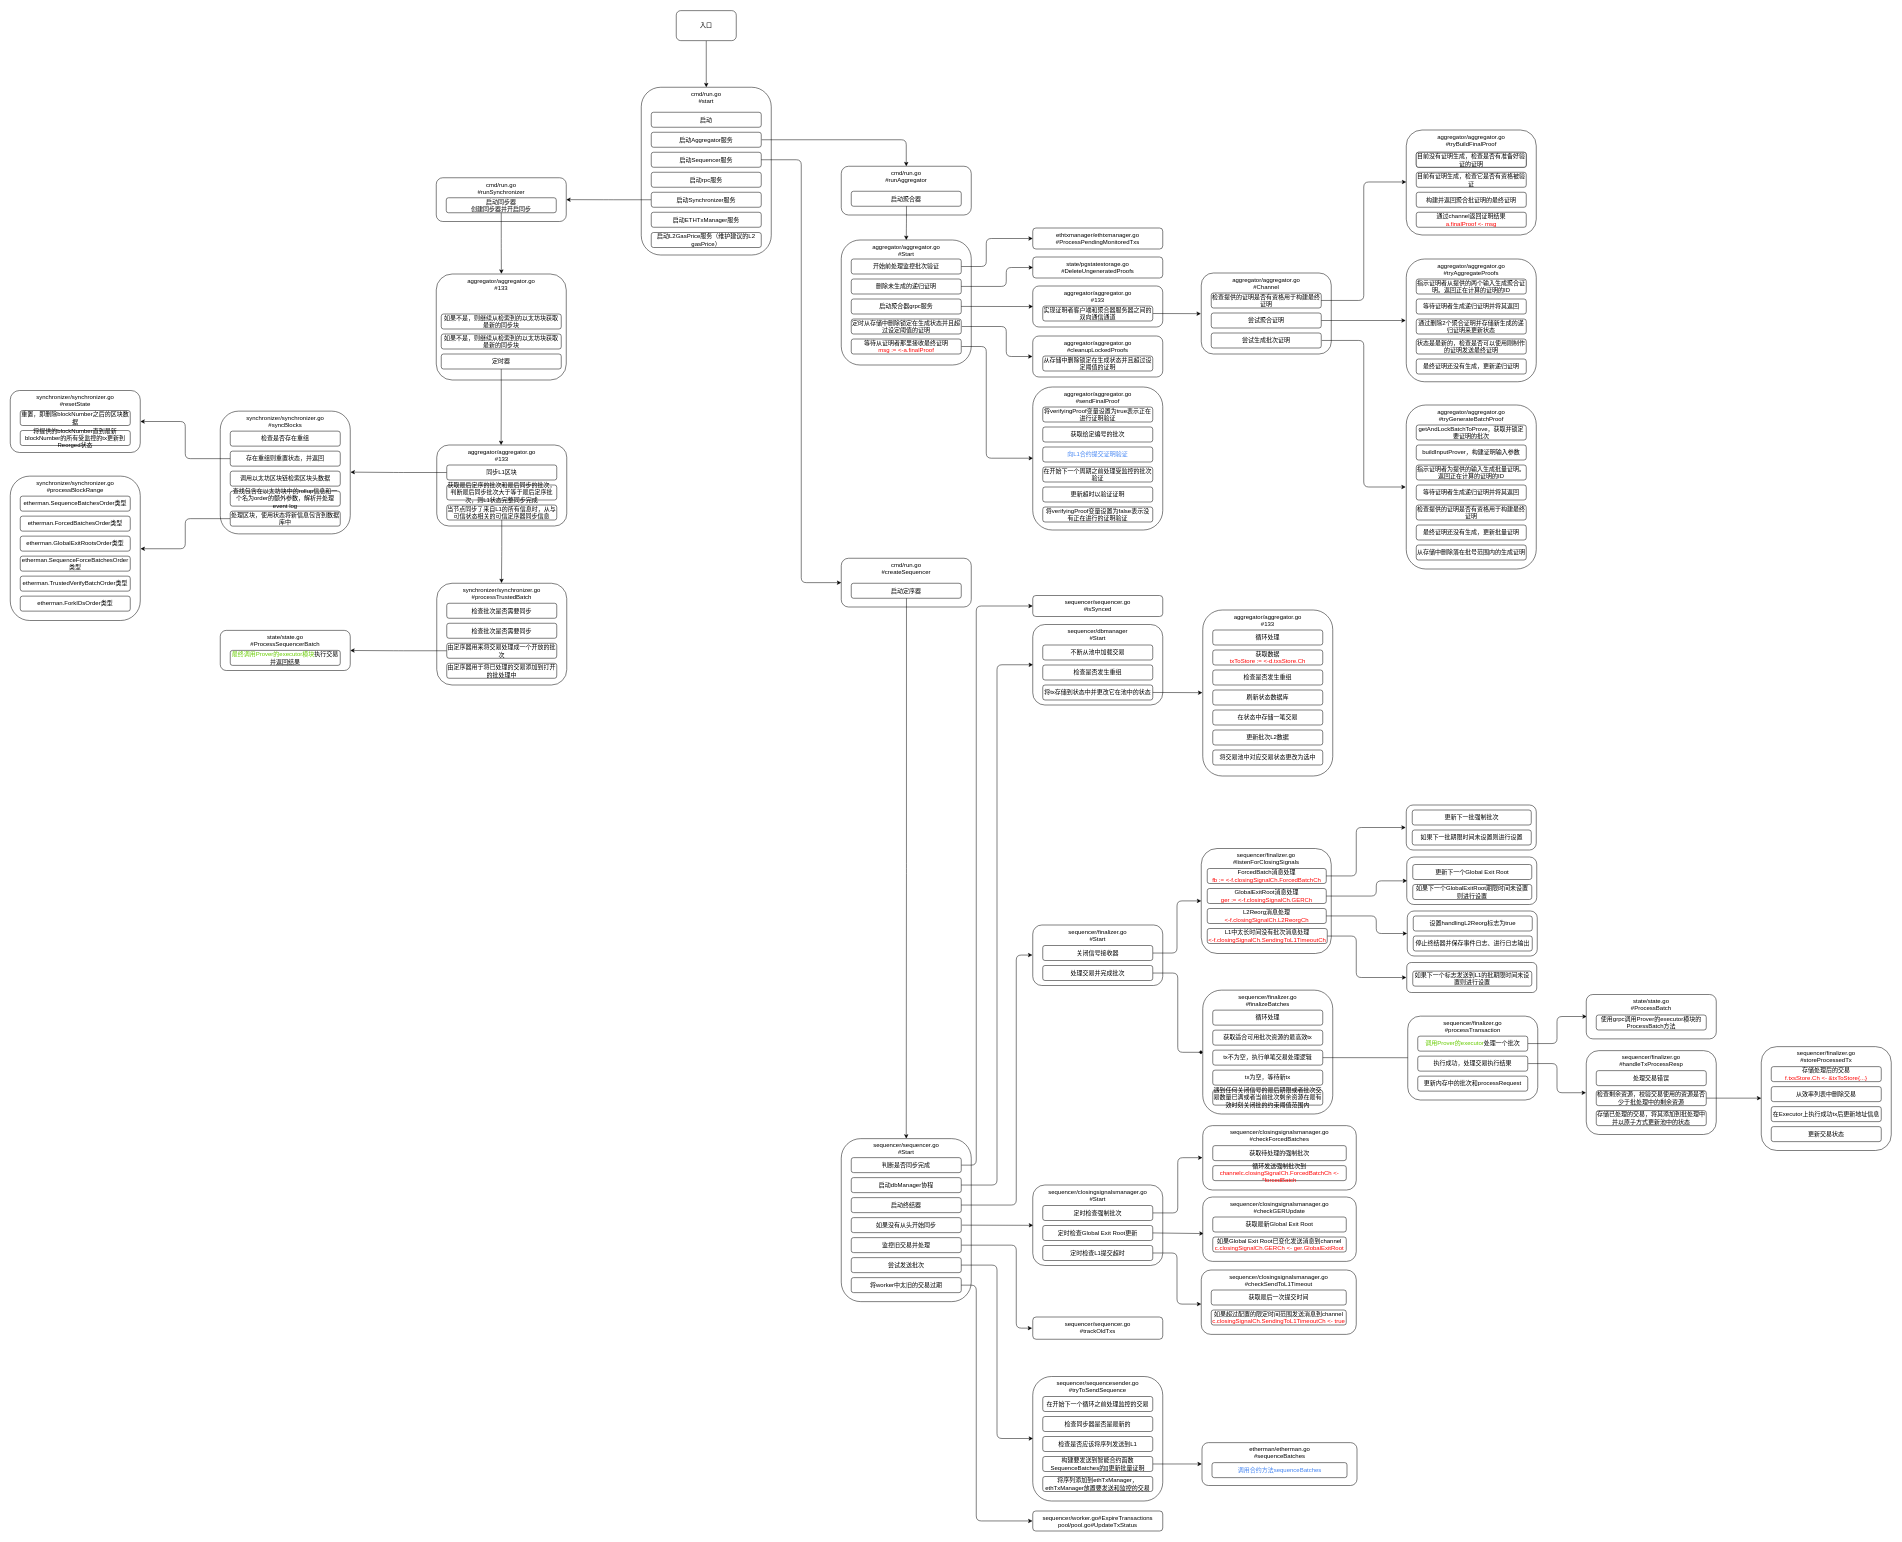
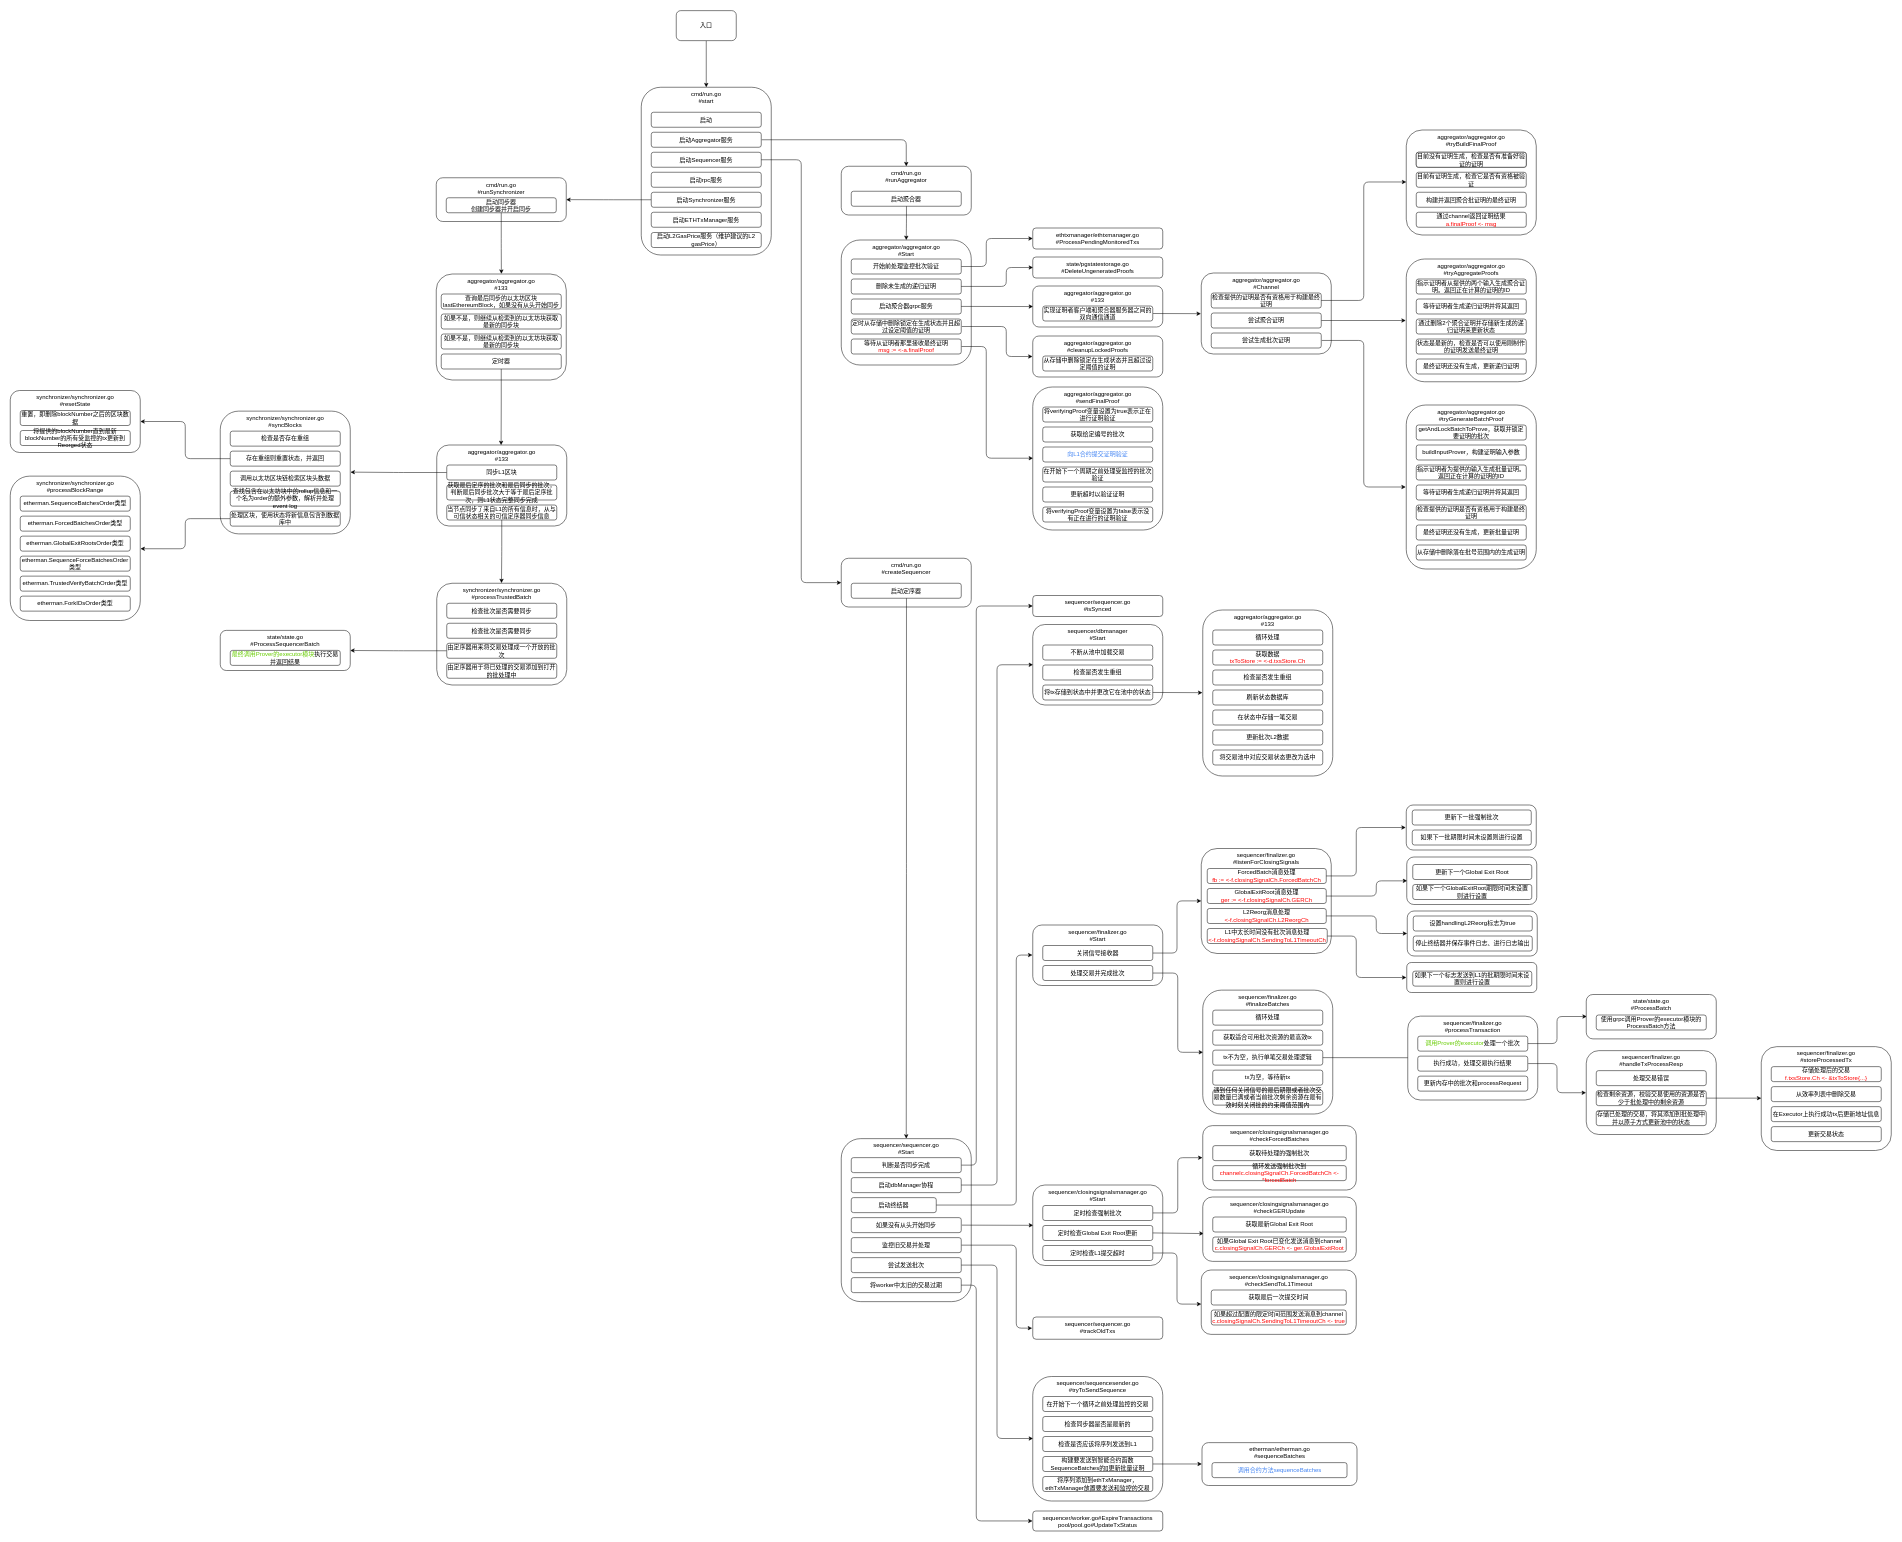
none -> (501, 301)
(1198, 1052) -> (1198, 1052)
(906, 1205) -> (894, 1205)
